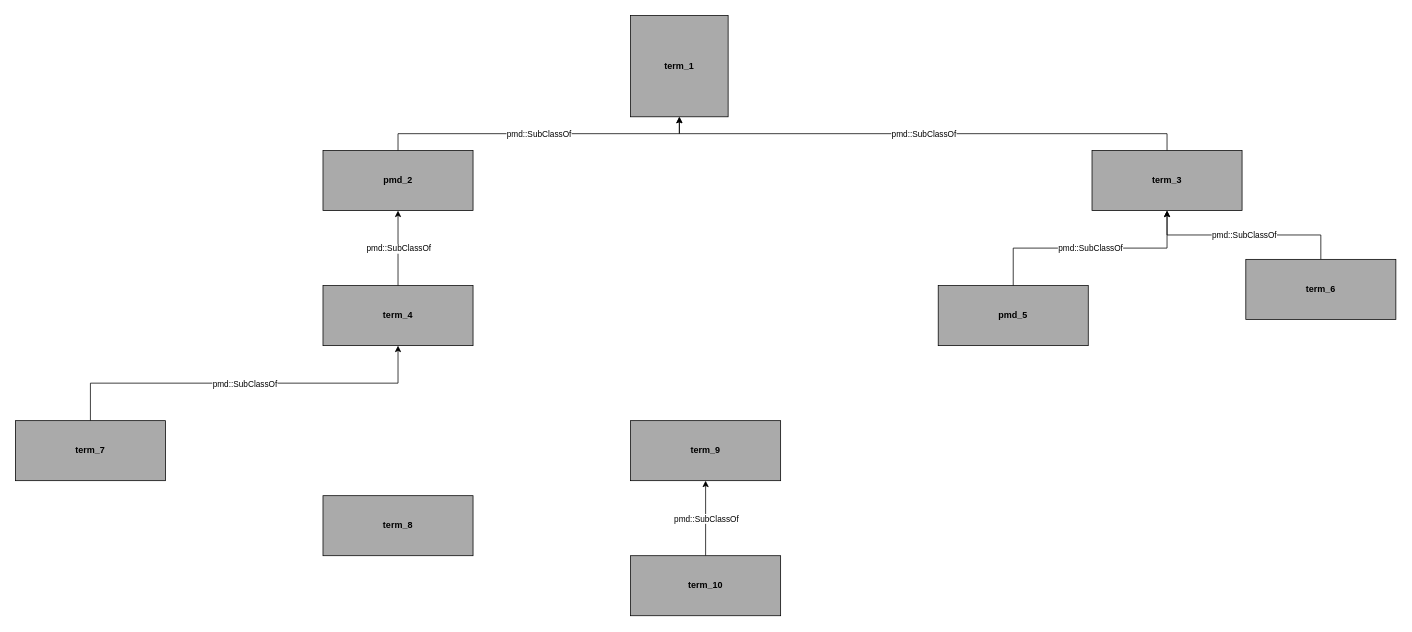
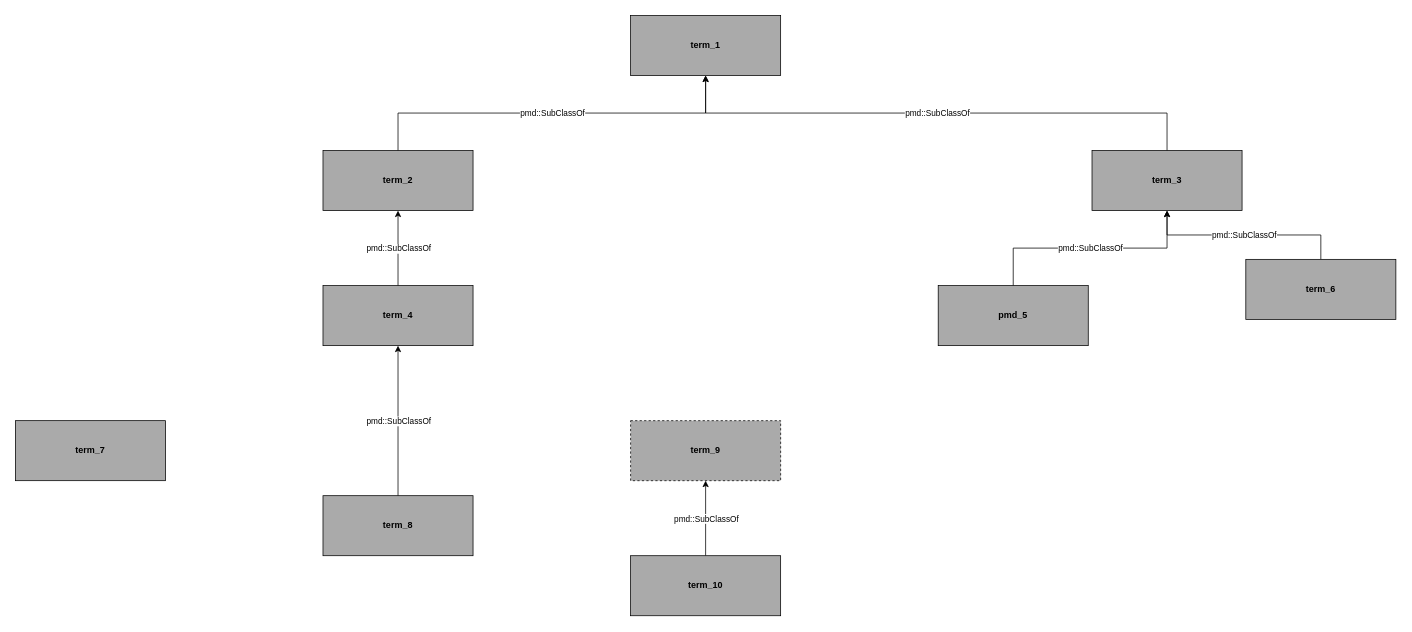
(679, 66) -> (705, 45)
(398, 180) -> (398, 180)
(225, 383) -> none
none -> (398, 439)
(705, 450) -> (705, 450)
